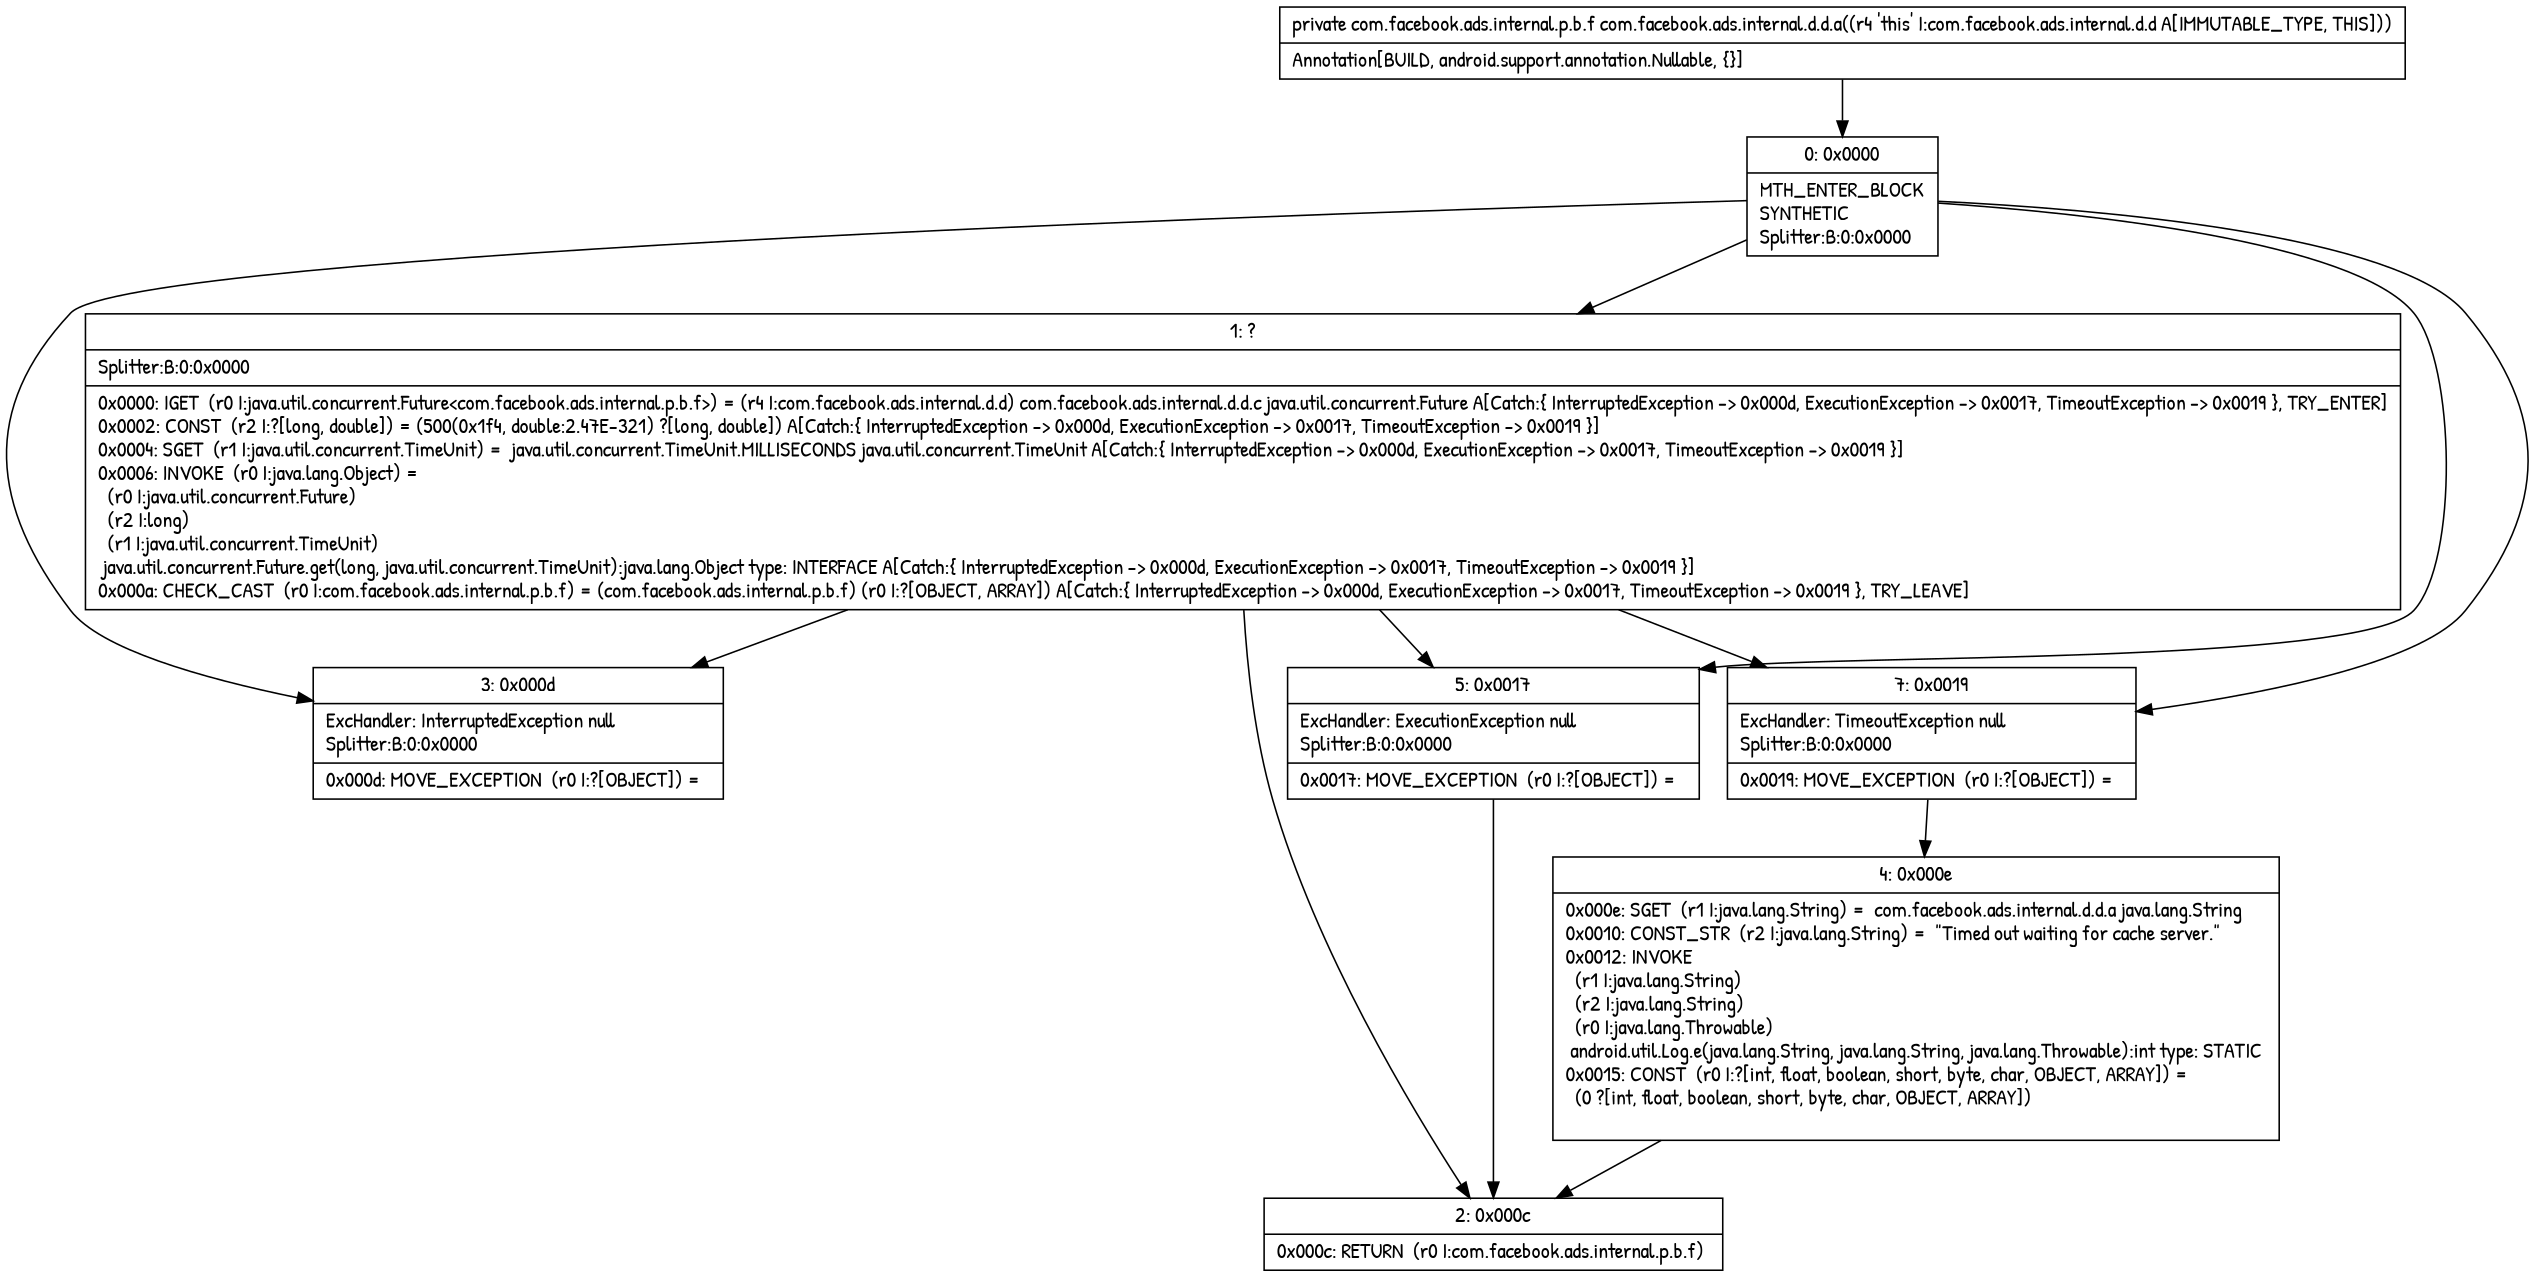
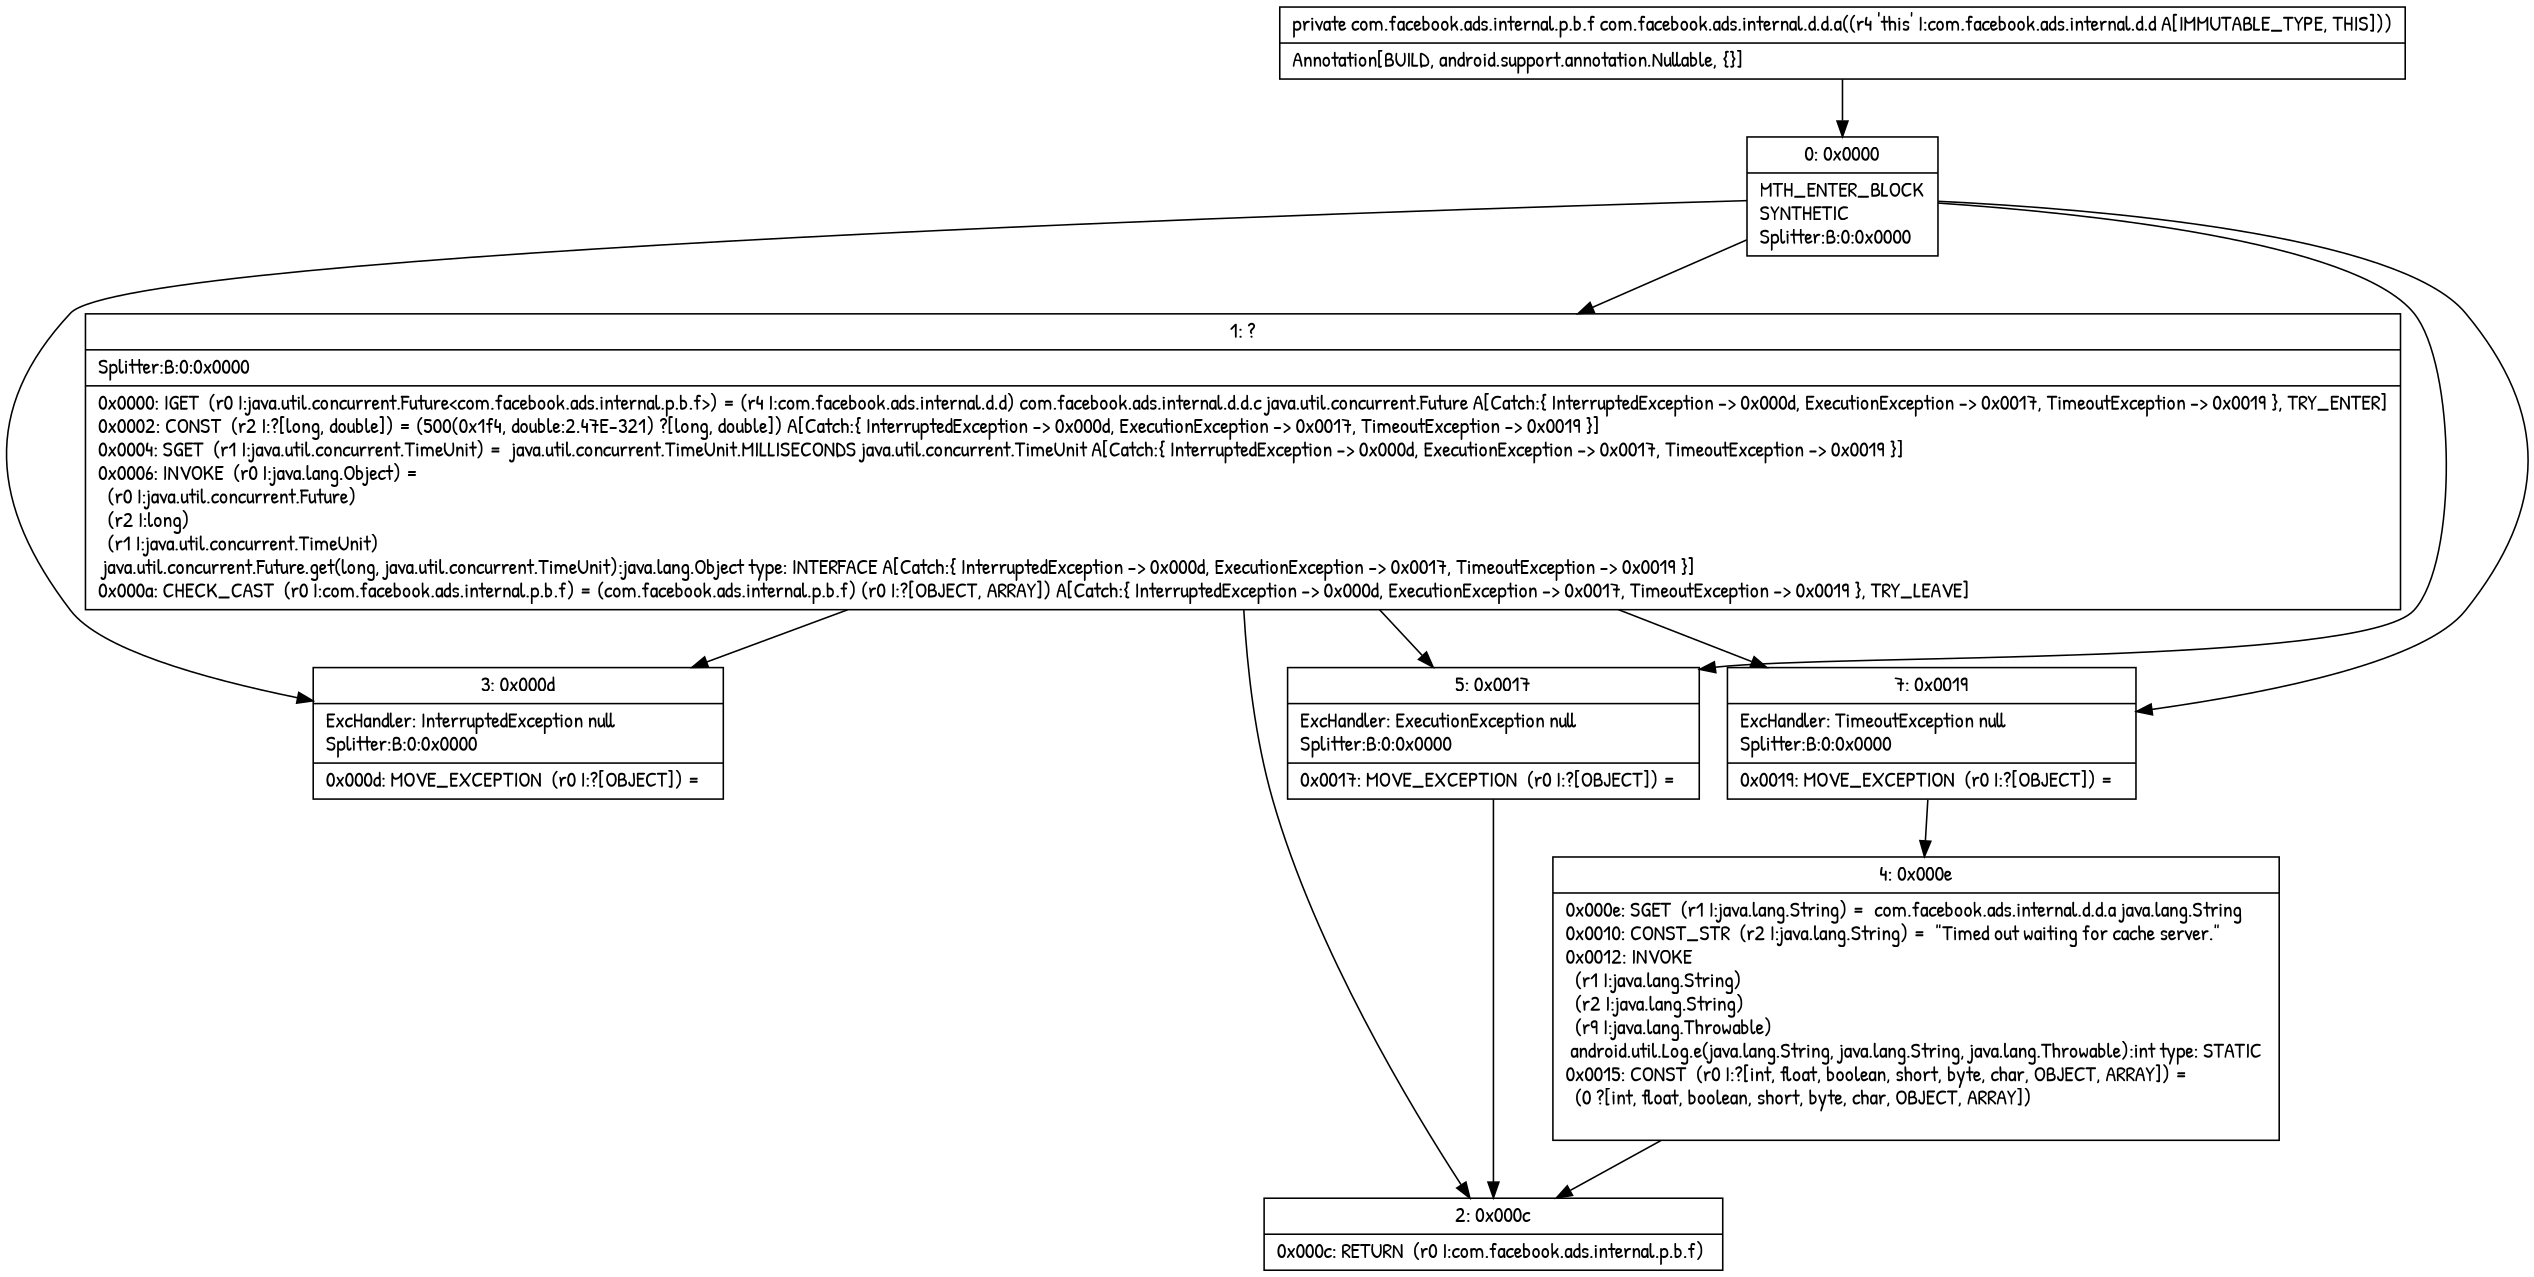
(1670, 1028) -> (1670, 1028)
